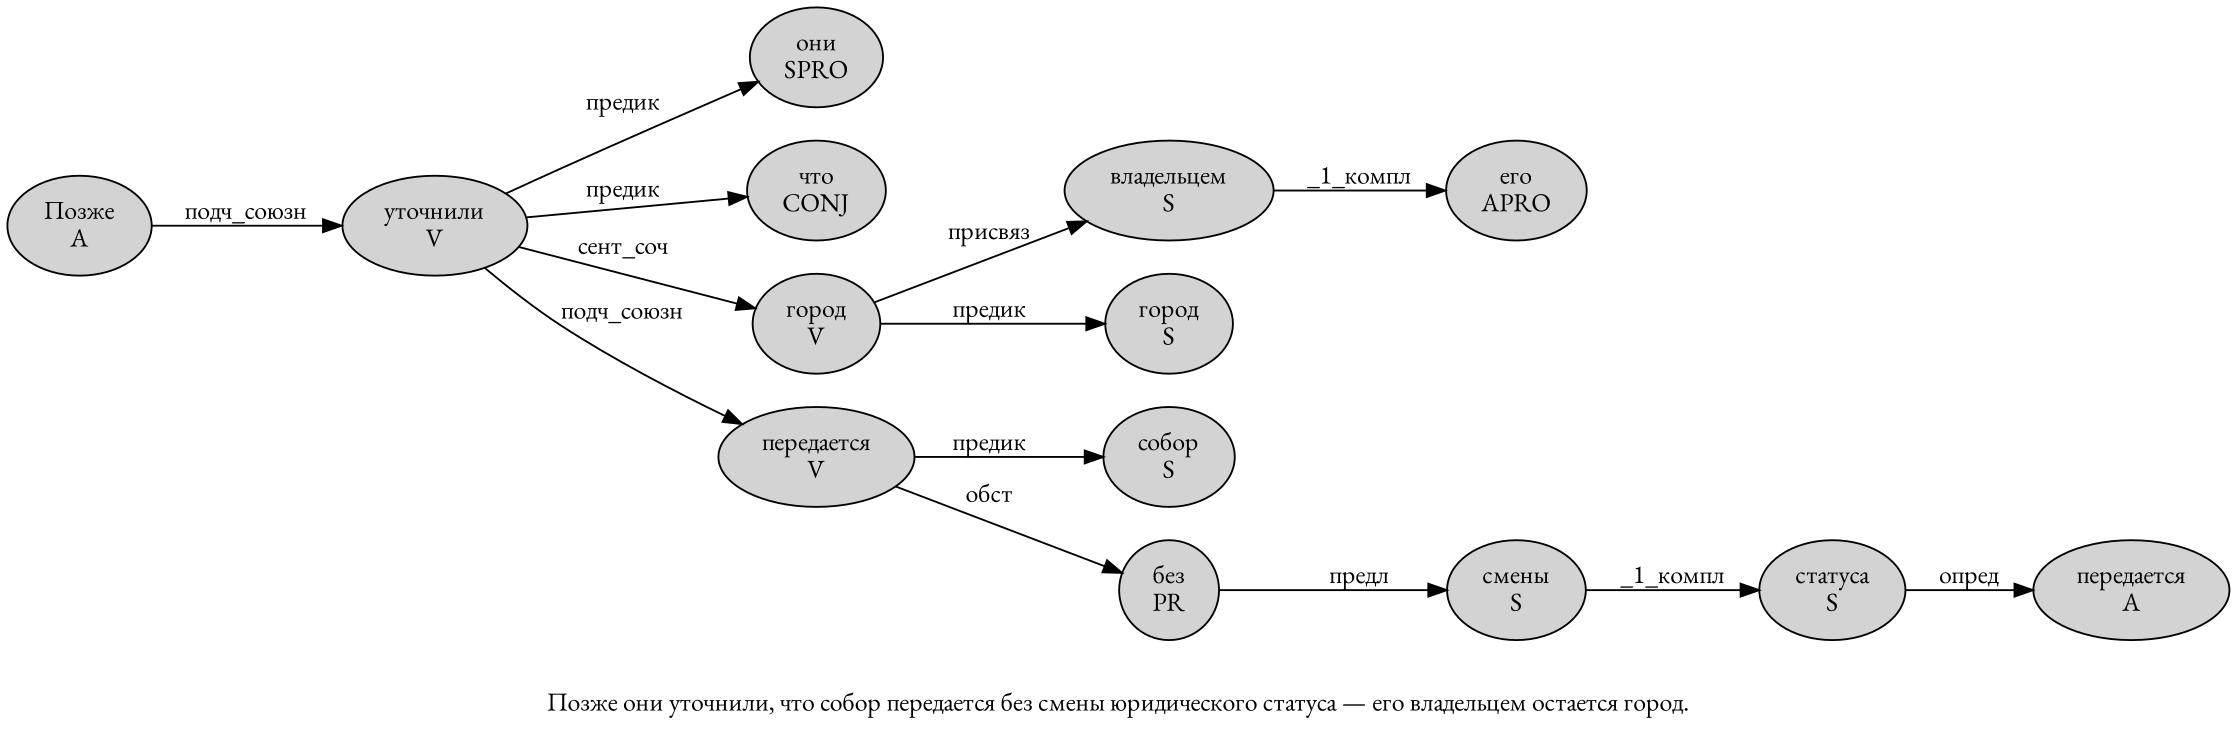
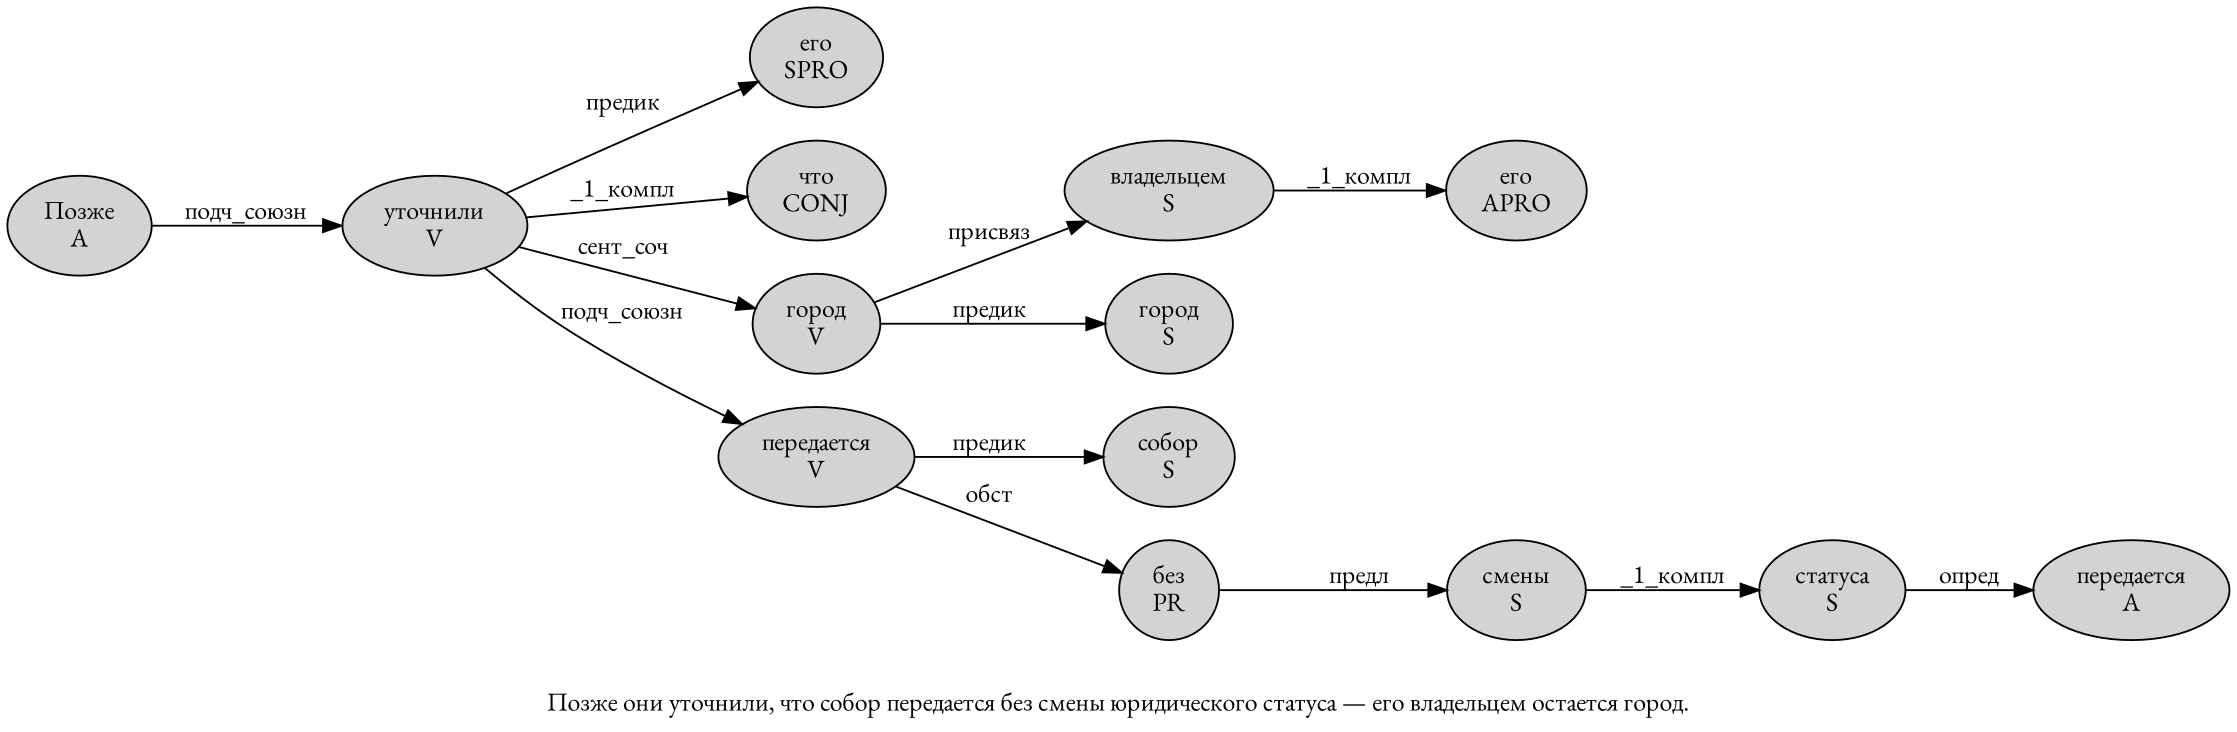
(816, 57) -> (816, 57)
(623, 190) -> (623, 190)
